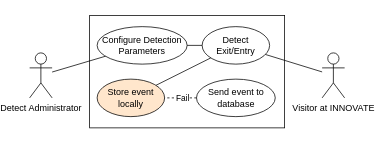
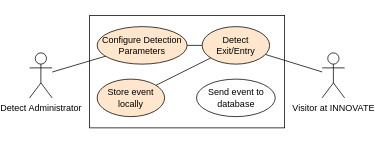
(142, 45) -> (142, 45)
(236, 45) -> (236, 45)
(181, 98) -> none
